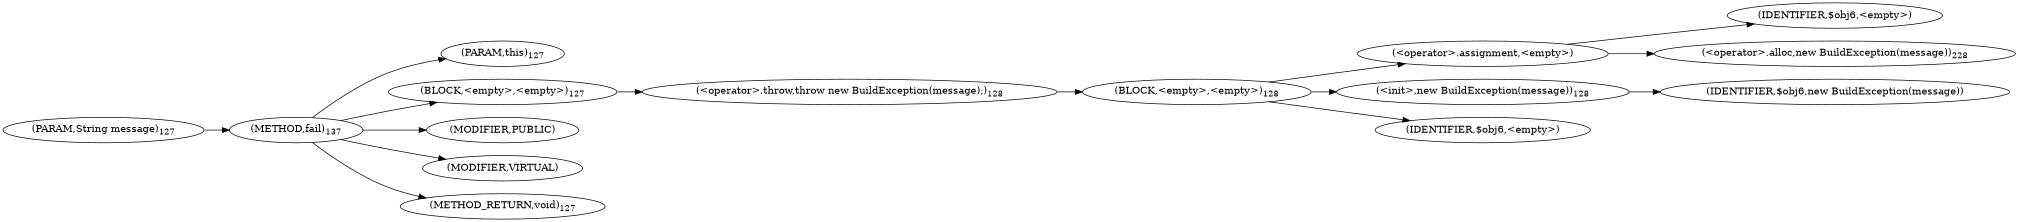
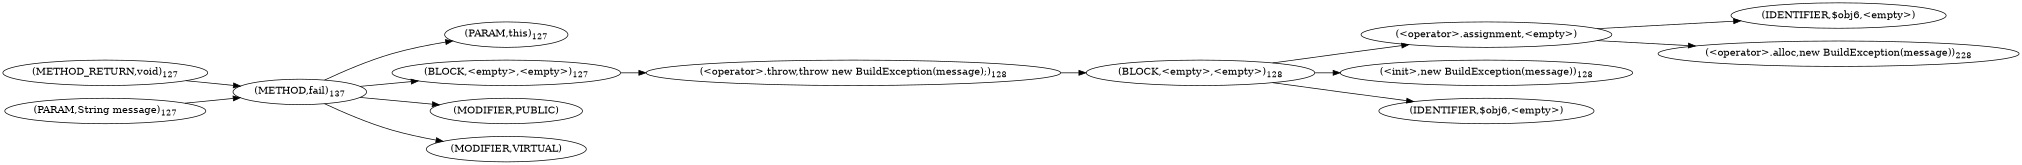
(1835, 92) -> none
(363, 175) -> (210, 83)
